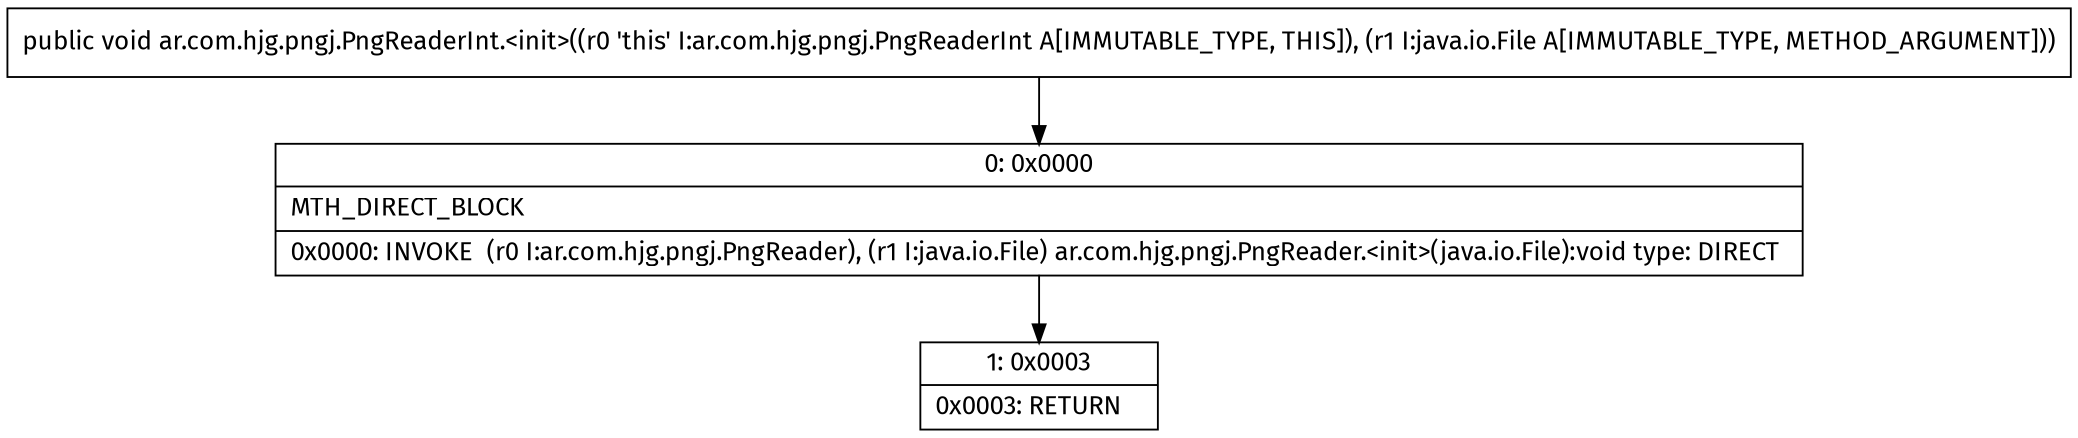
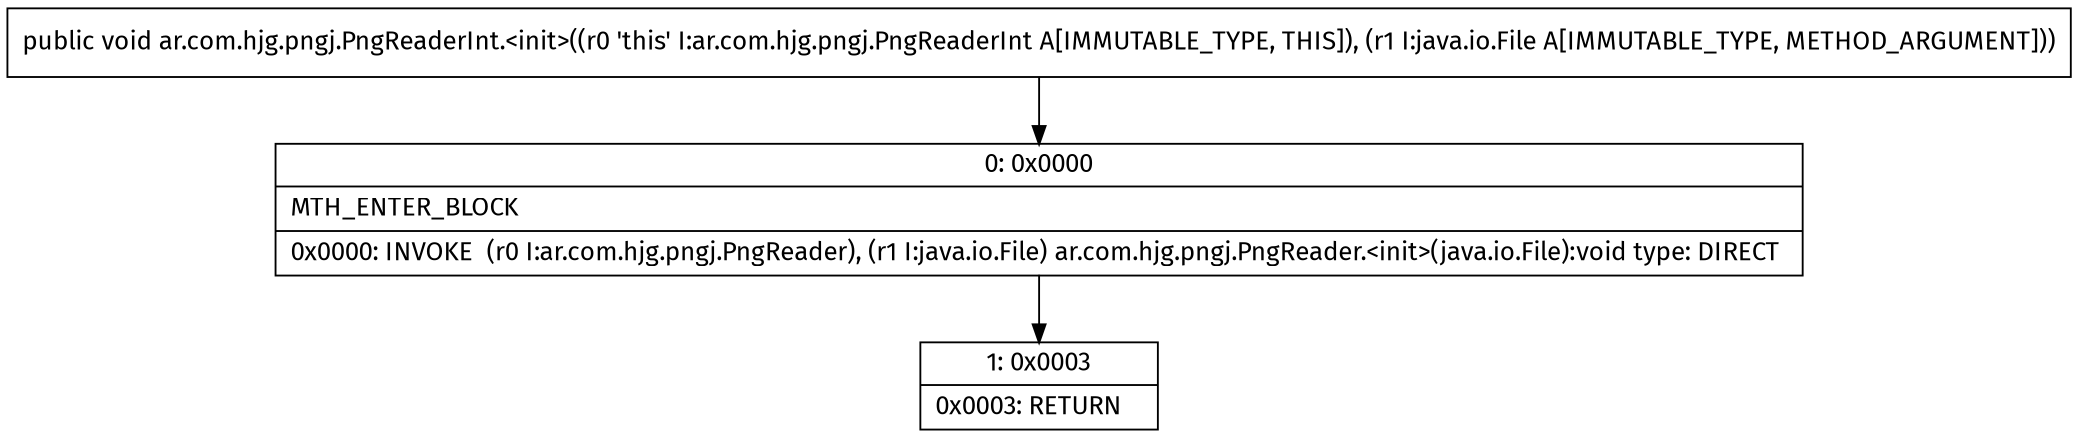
(408, 208) -> (405, 208)
